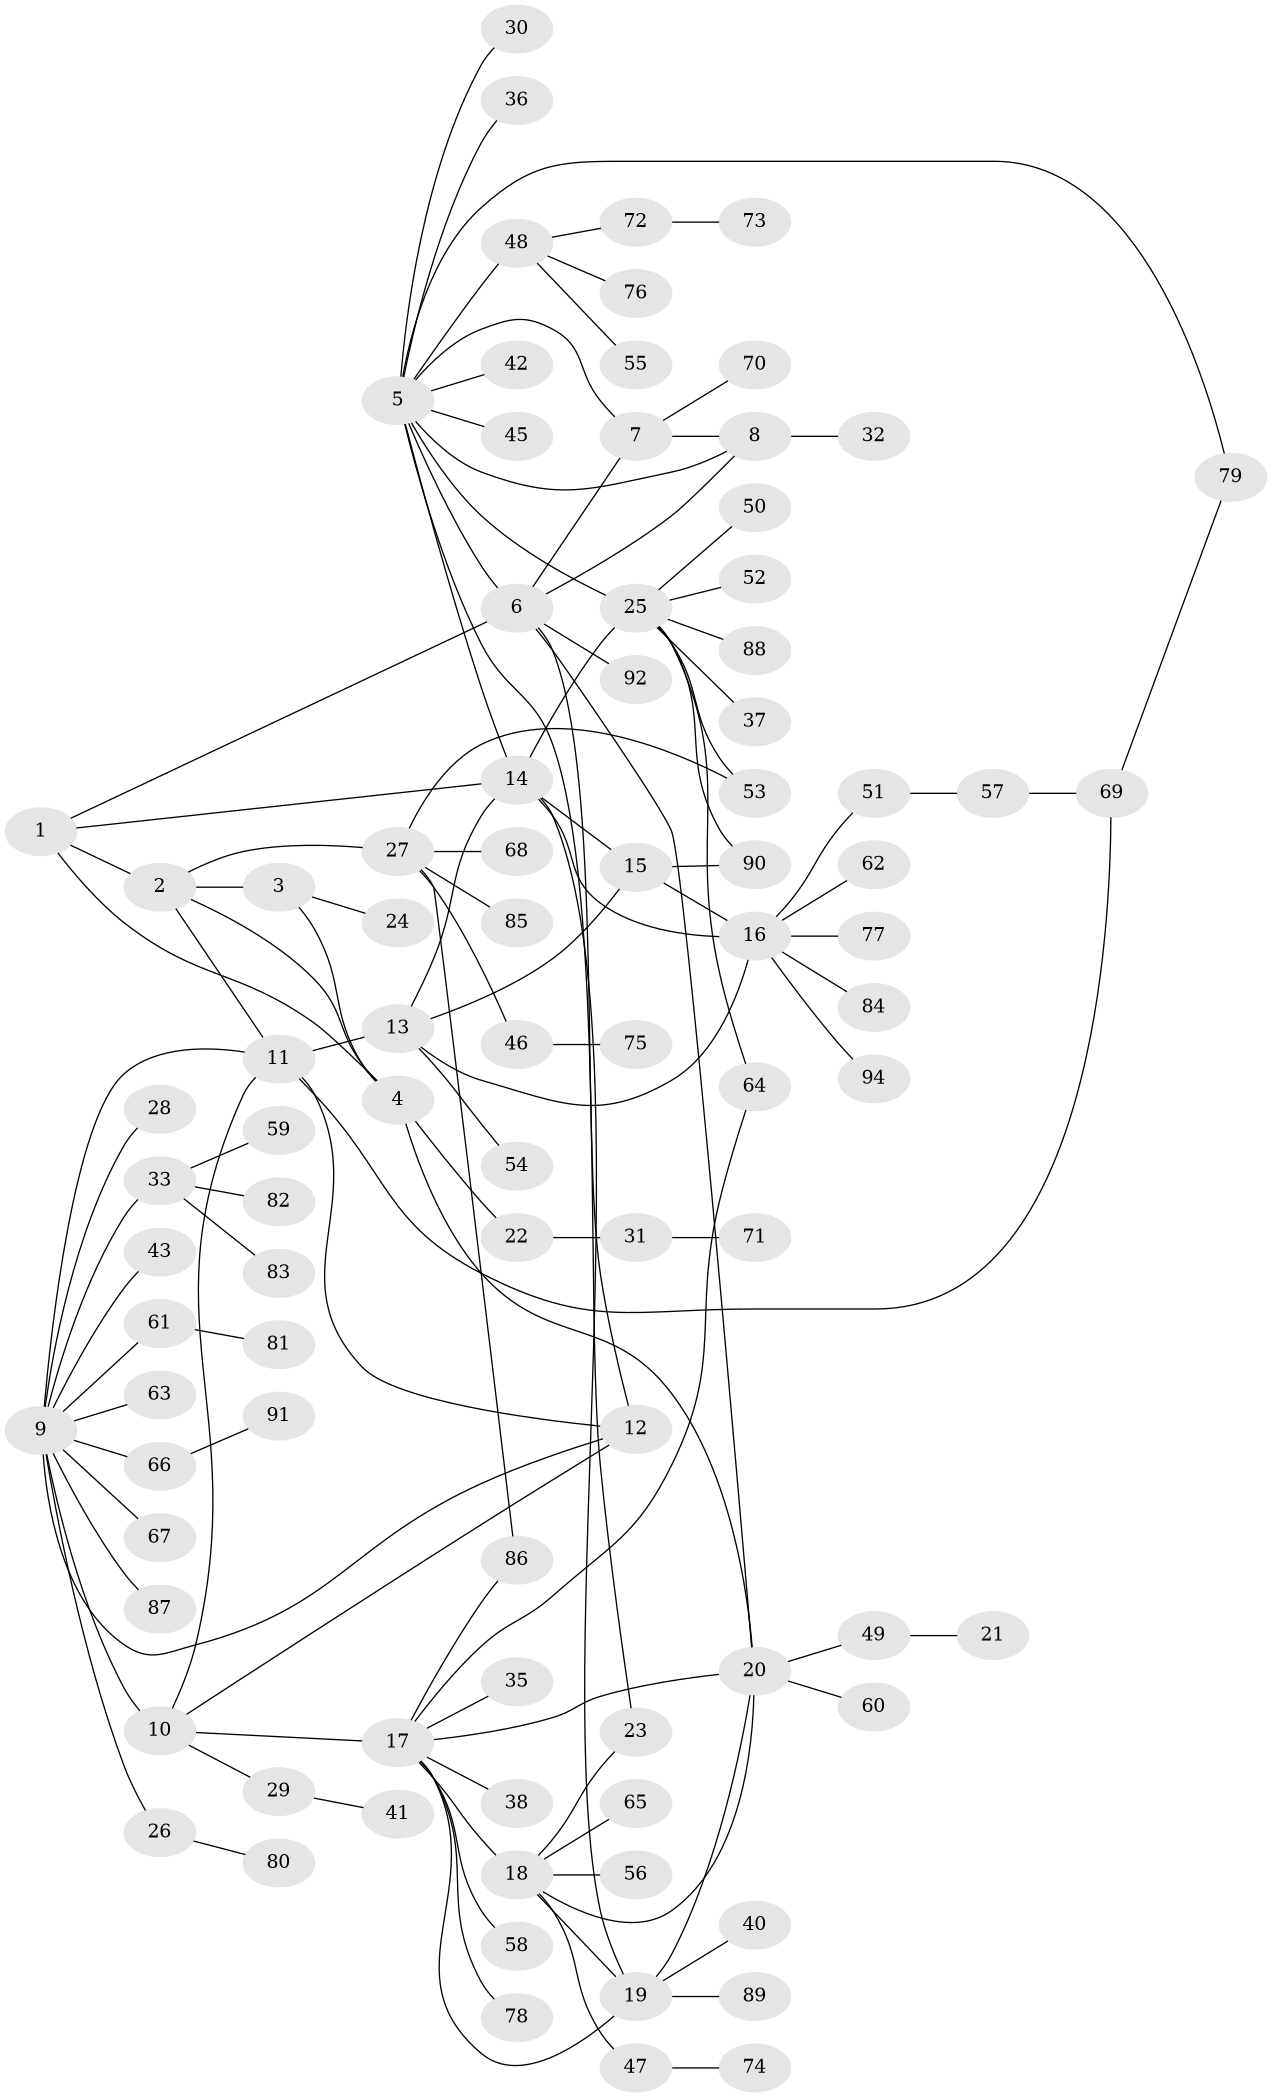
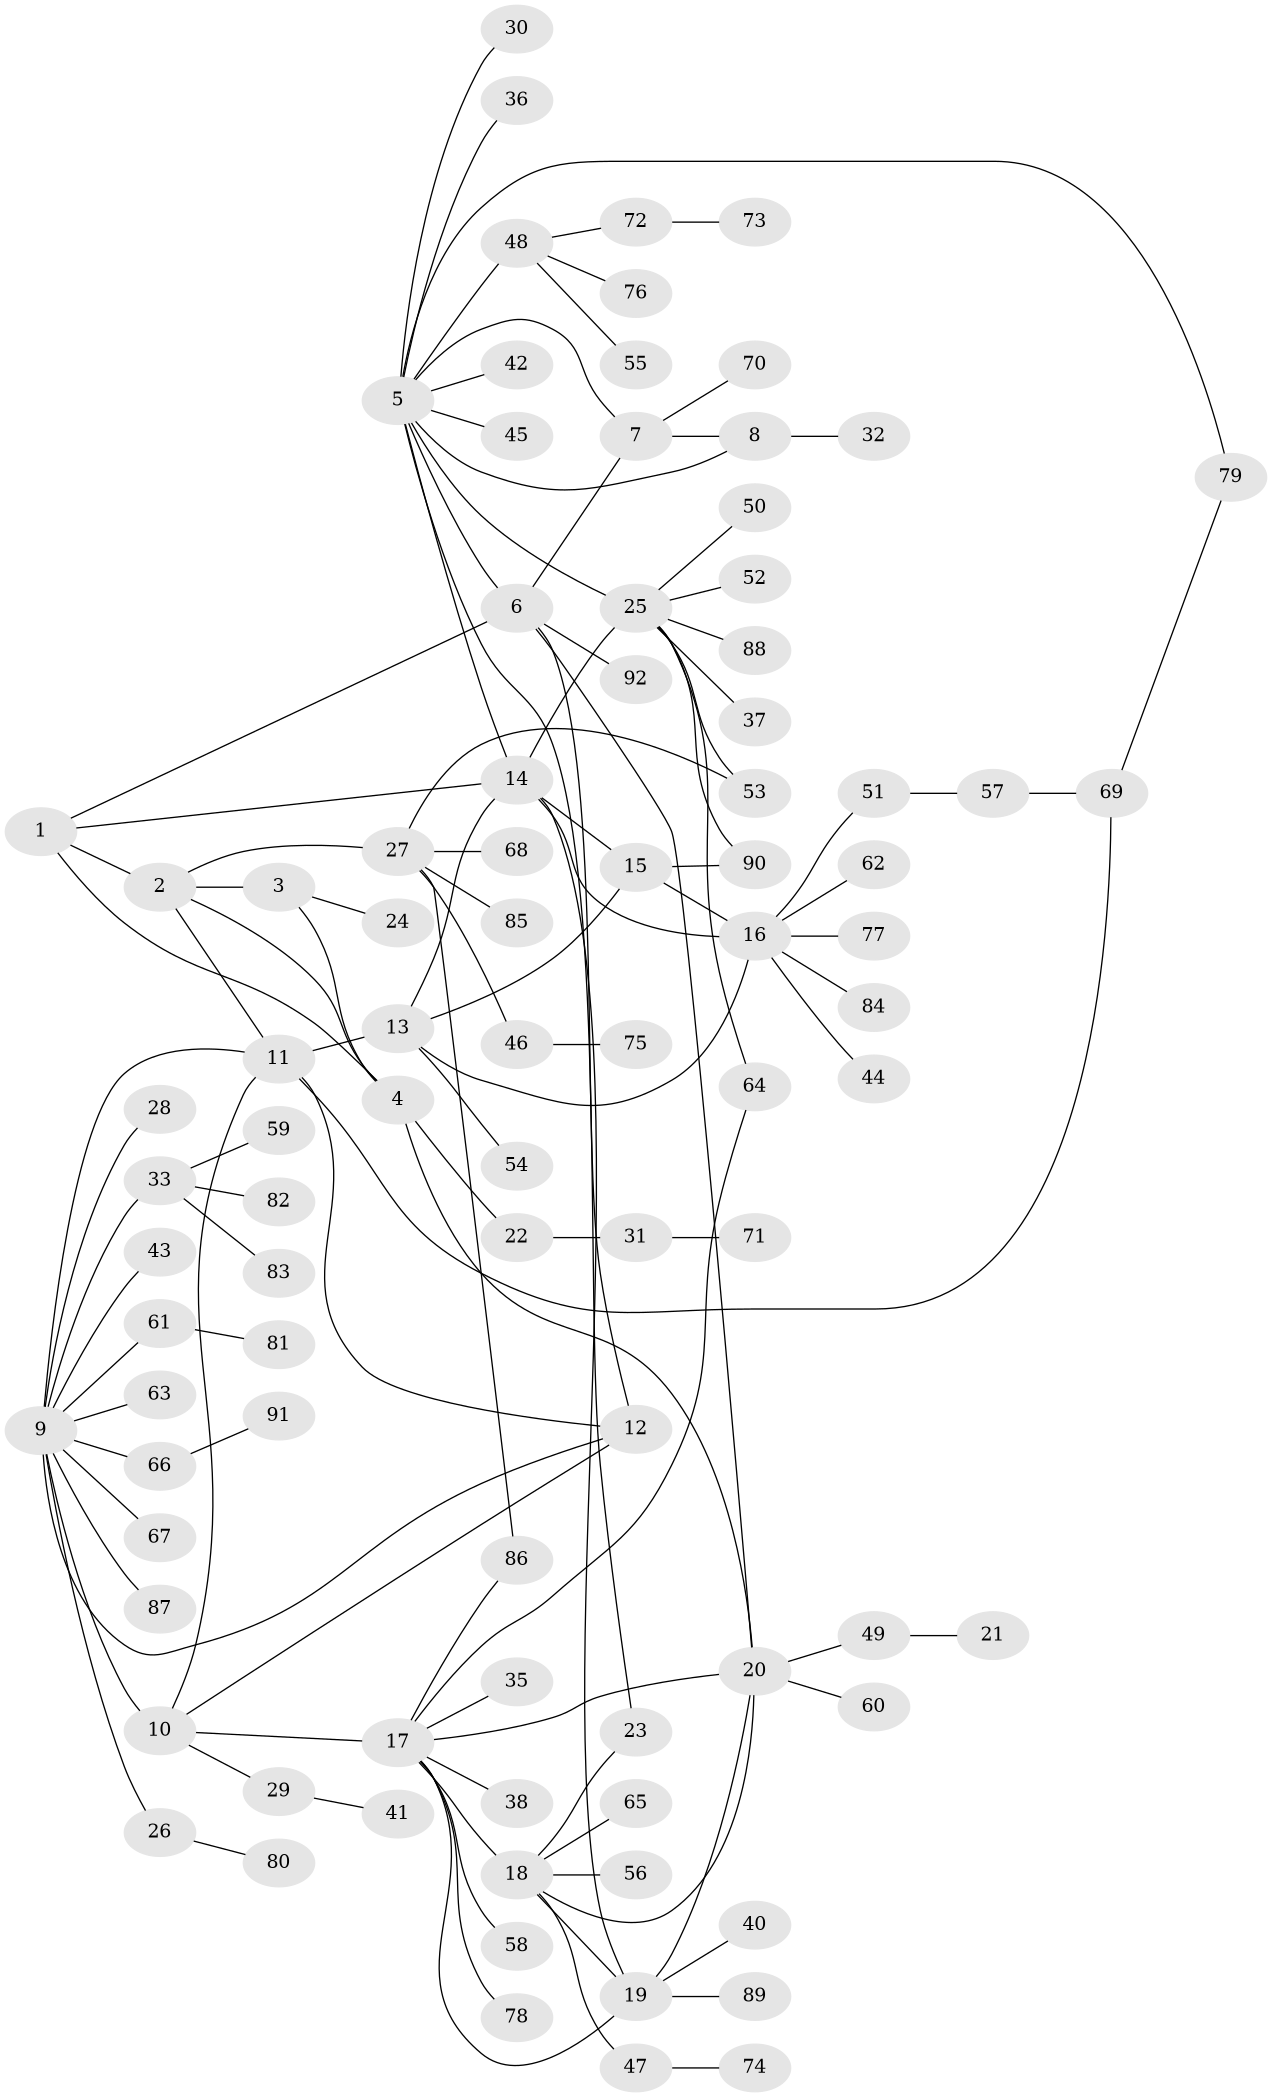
(647, 534) -> none
(874, 1079) -> (874, 1079)
